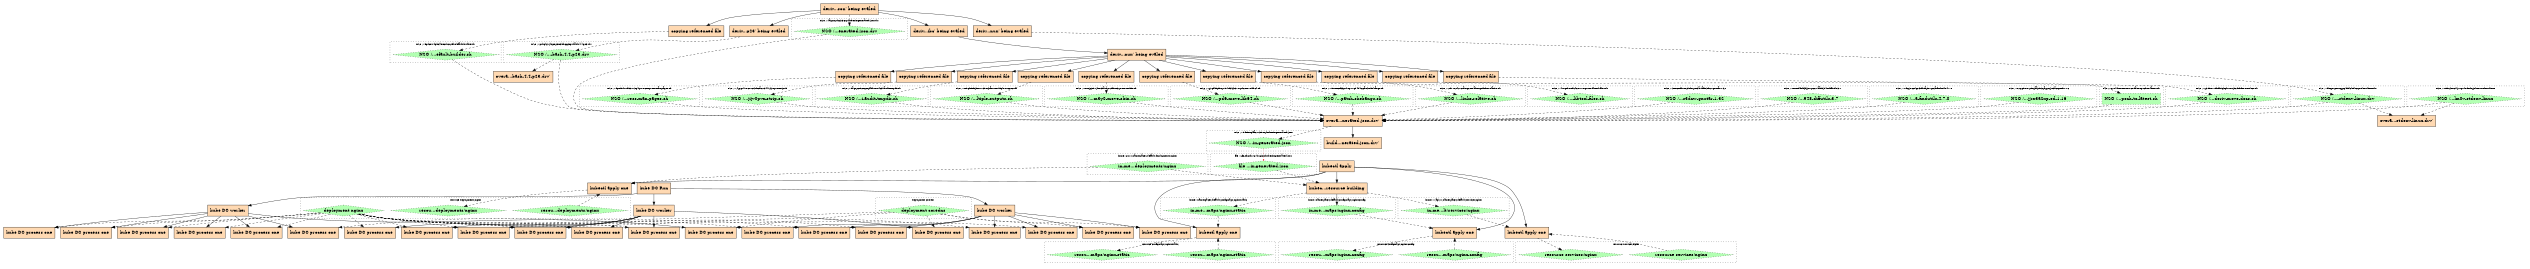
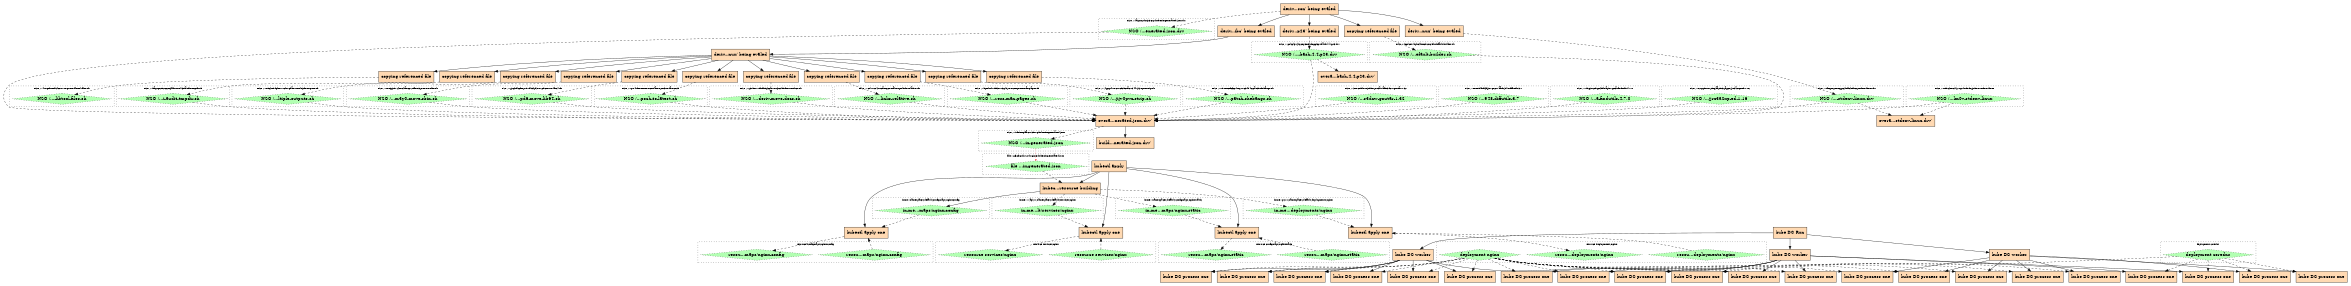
(2131, 99) -> (651, 99)
(1234, 177) -> (1192, 194)
